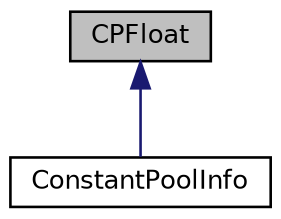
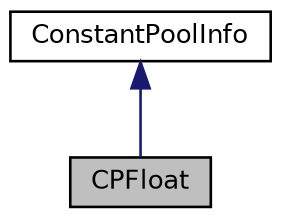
(141, 123) -> (141, 123)
